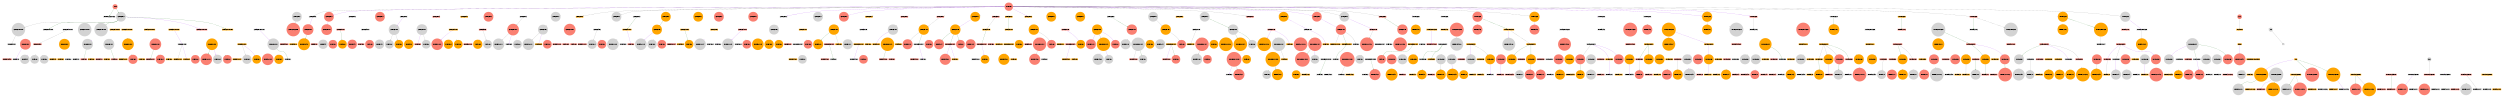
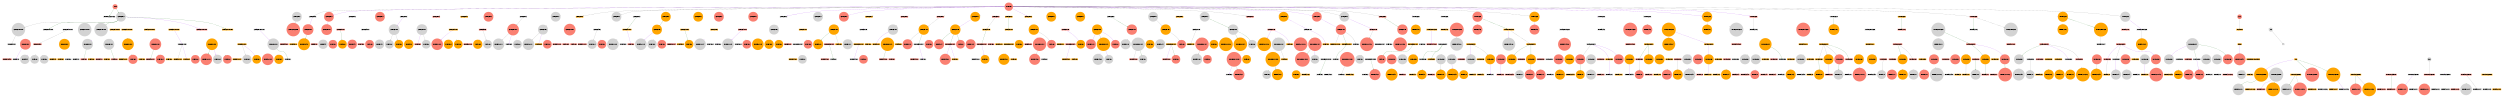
(1938, 44) -> (1938, 44)
